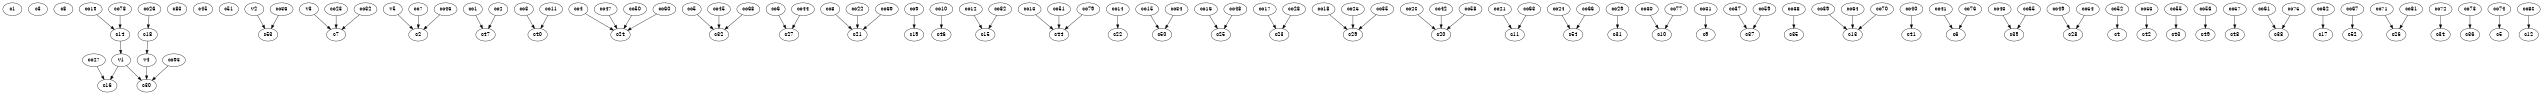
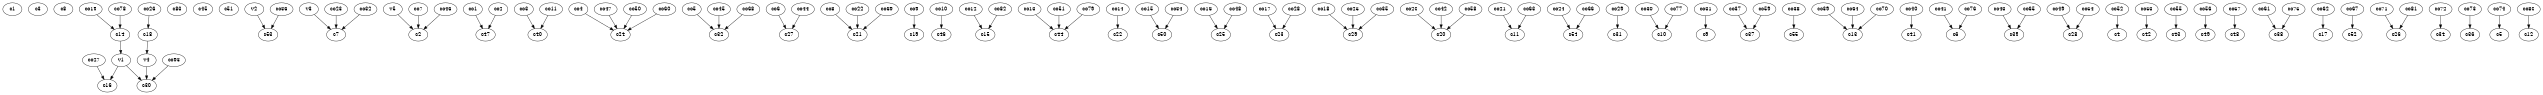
(1794, 35) -> (1794, 35)
